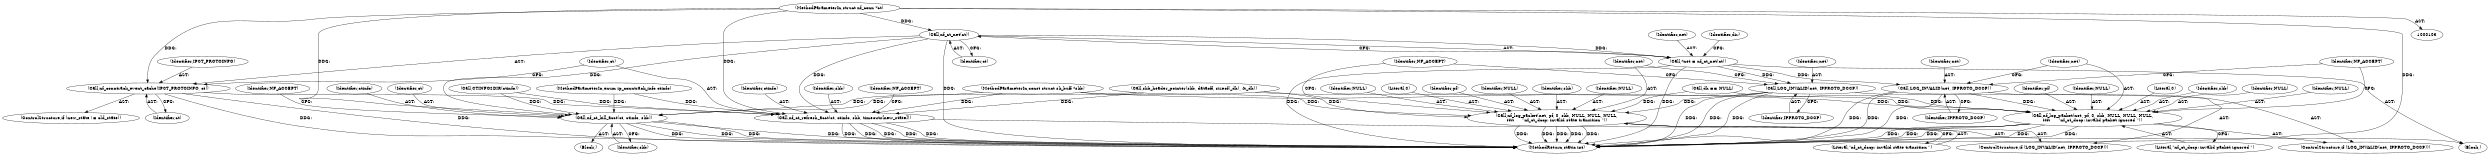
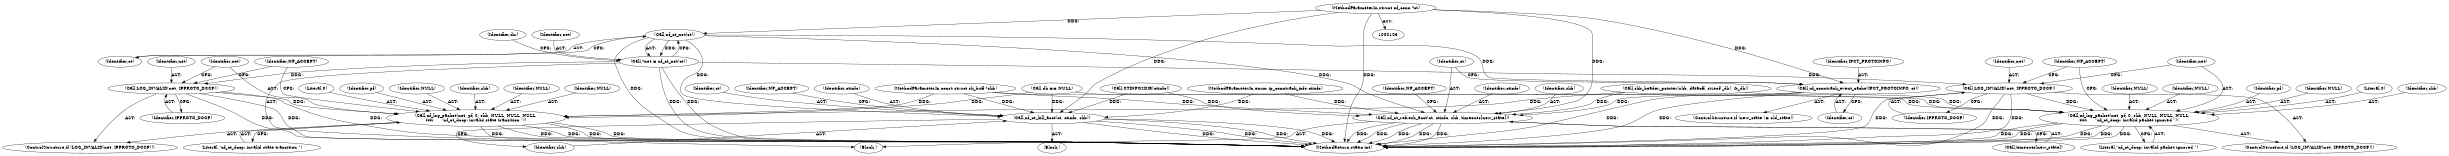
(521, 62) -> (1489, 62)
(874, 99) -> (1052, 102)
none -> (2034, 148)
